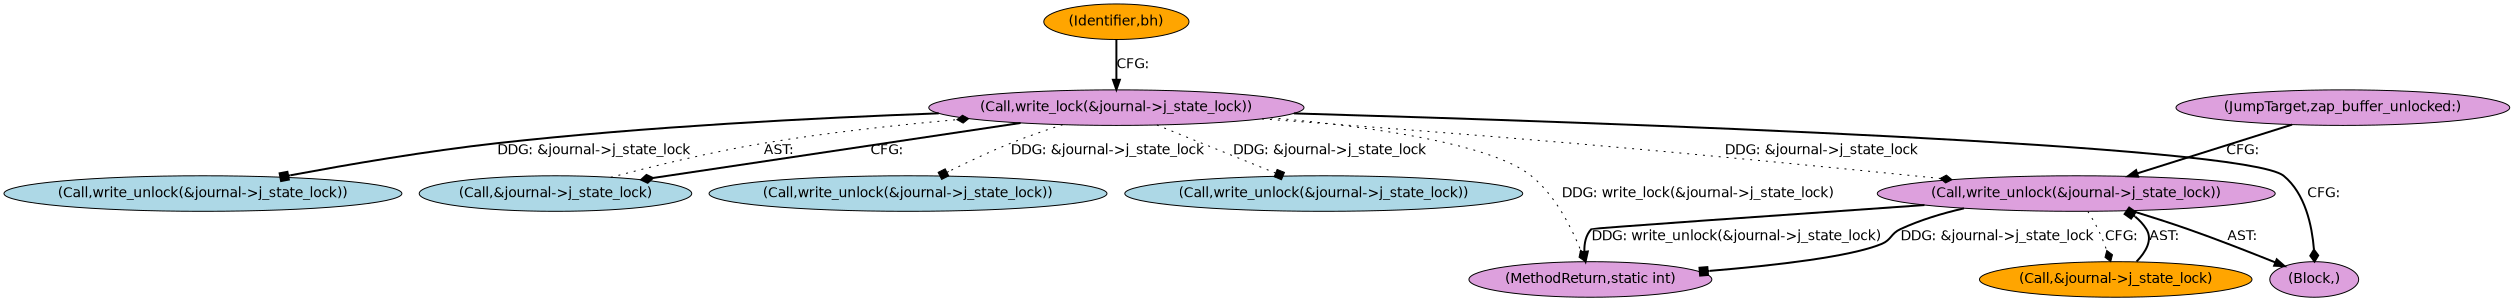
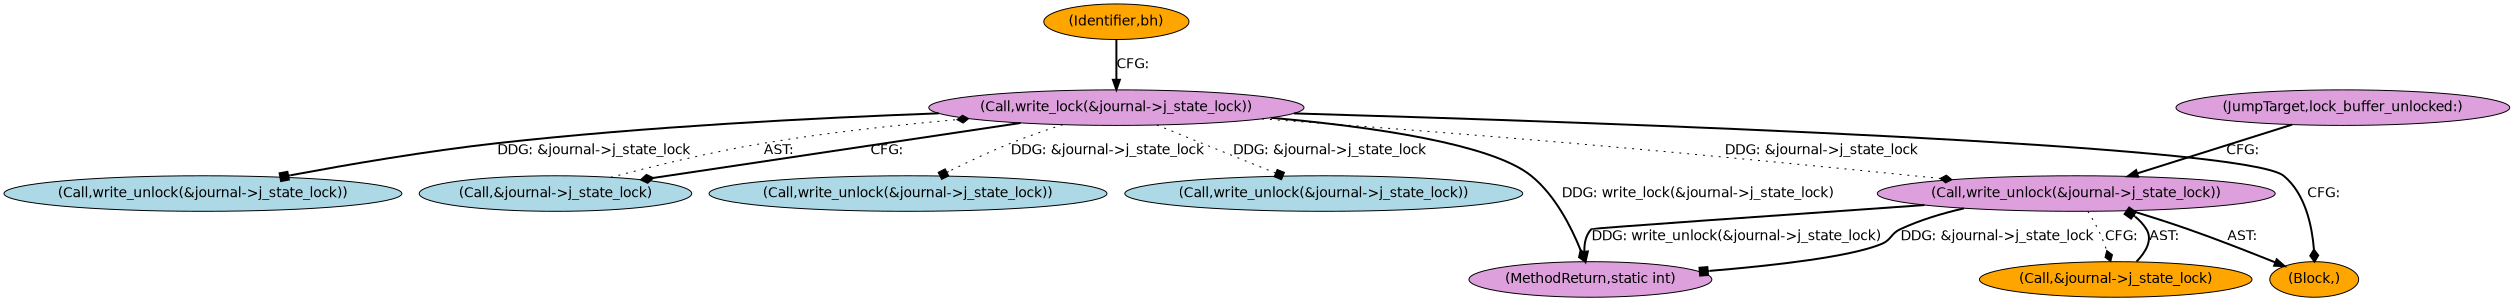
(2343, 108) -> (2343, 108)
(1448, 144) -> (1448, 144)
(2314, 279) -> (2314, 279)
